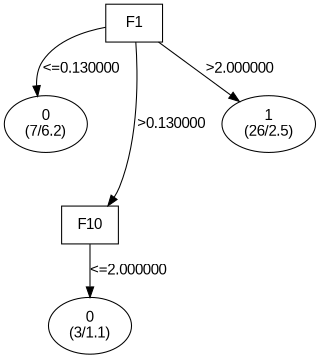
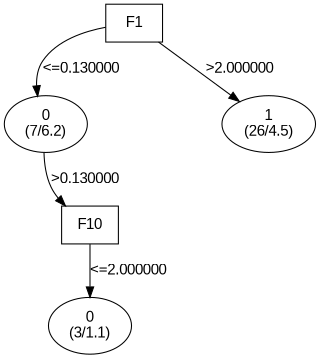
(135, 121) -> (47, 177)
(269, 124) -> (269, 124)
